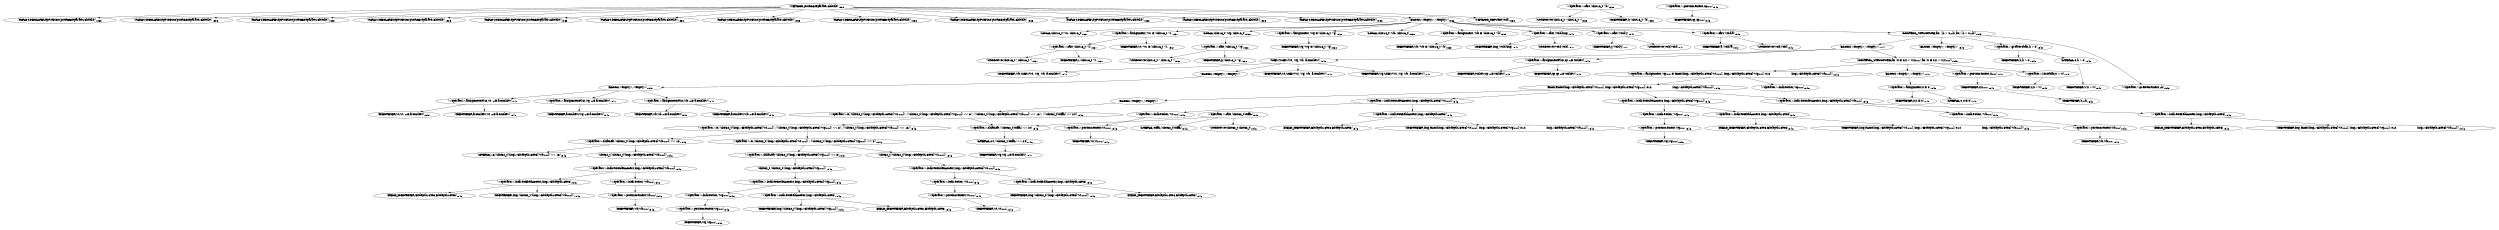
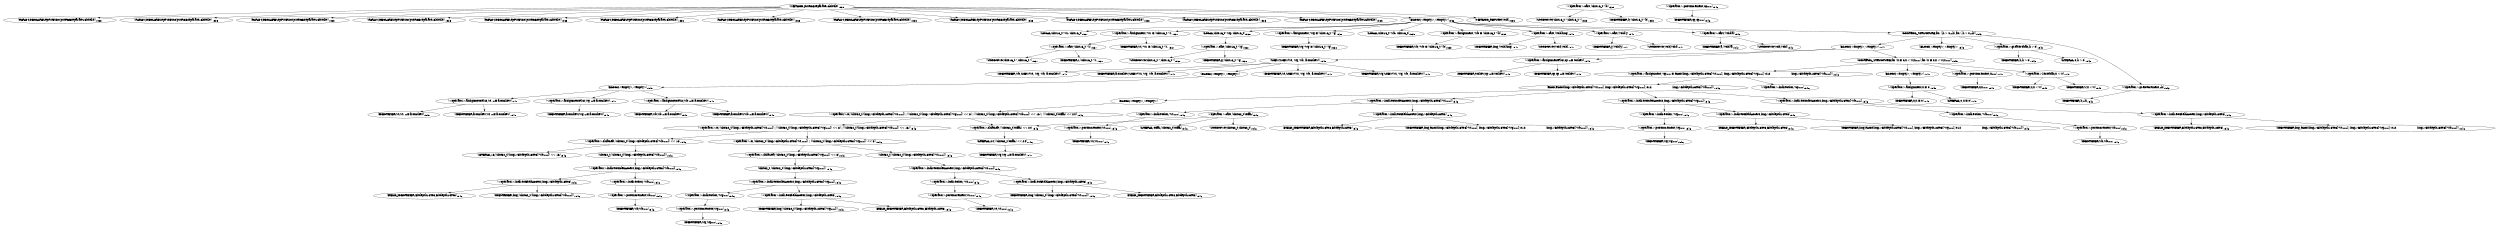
(2081, 73) -> (2065, 81)
none -> (1136, 74)
(2027, 94) -> (2112, 94)
